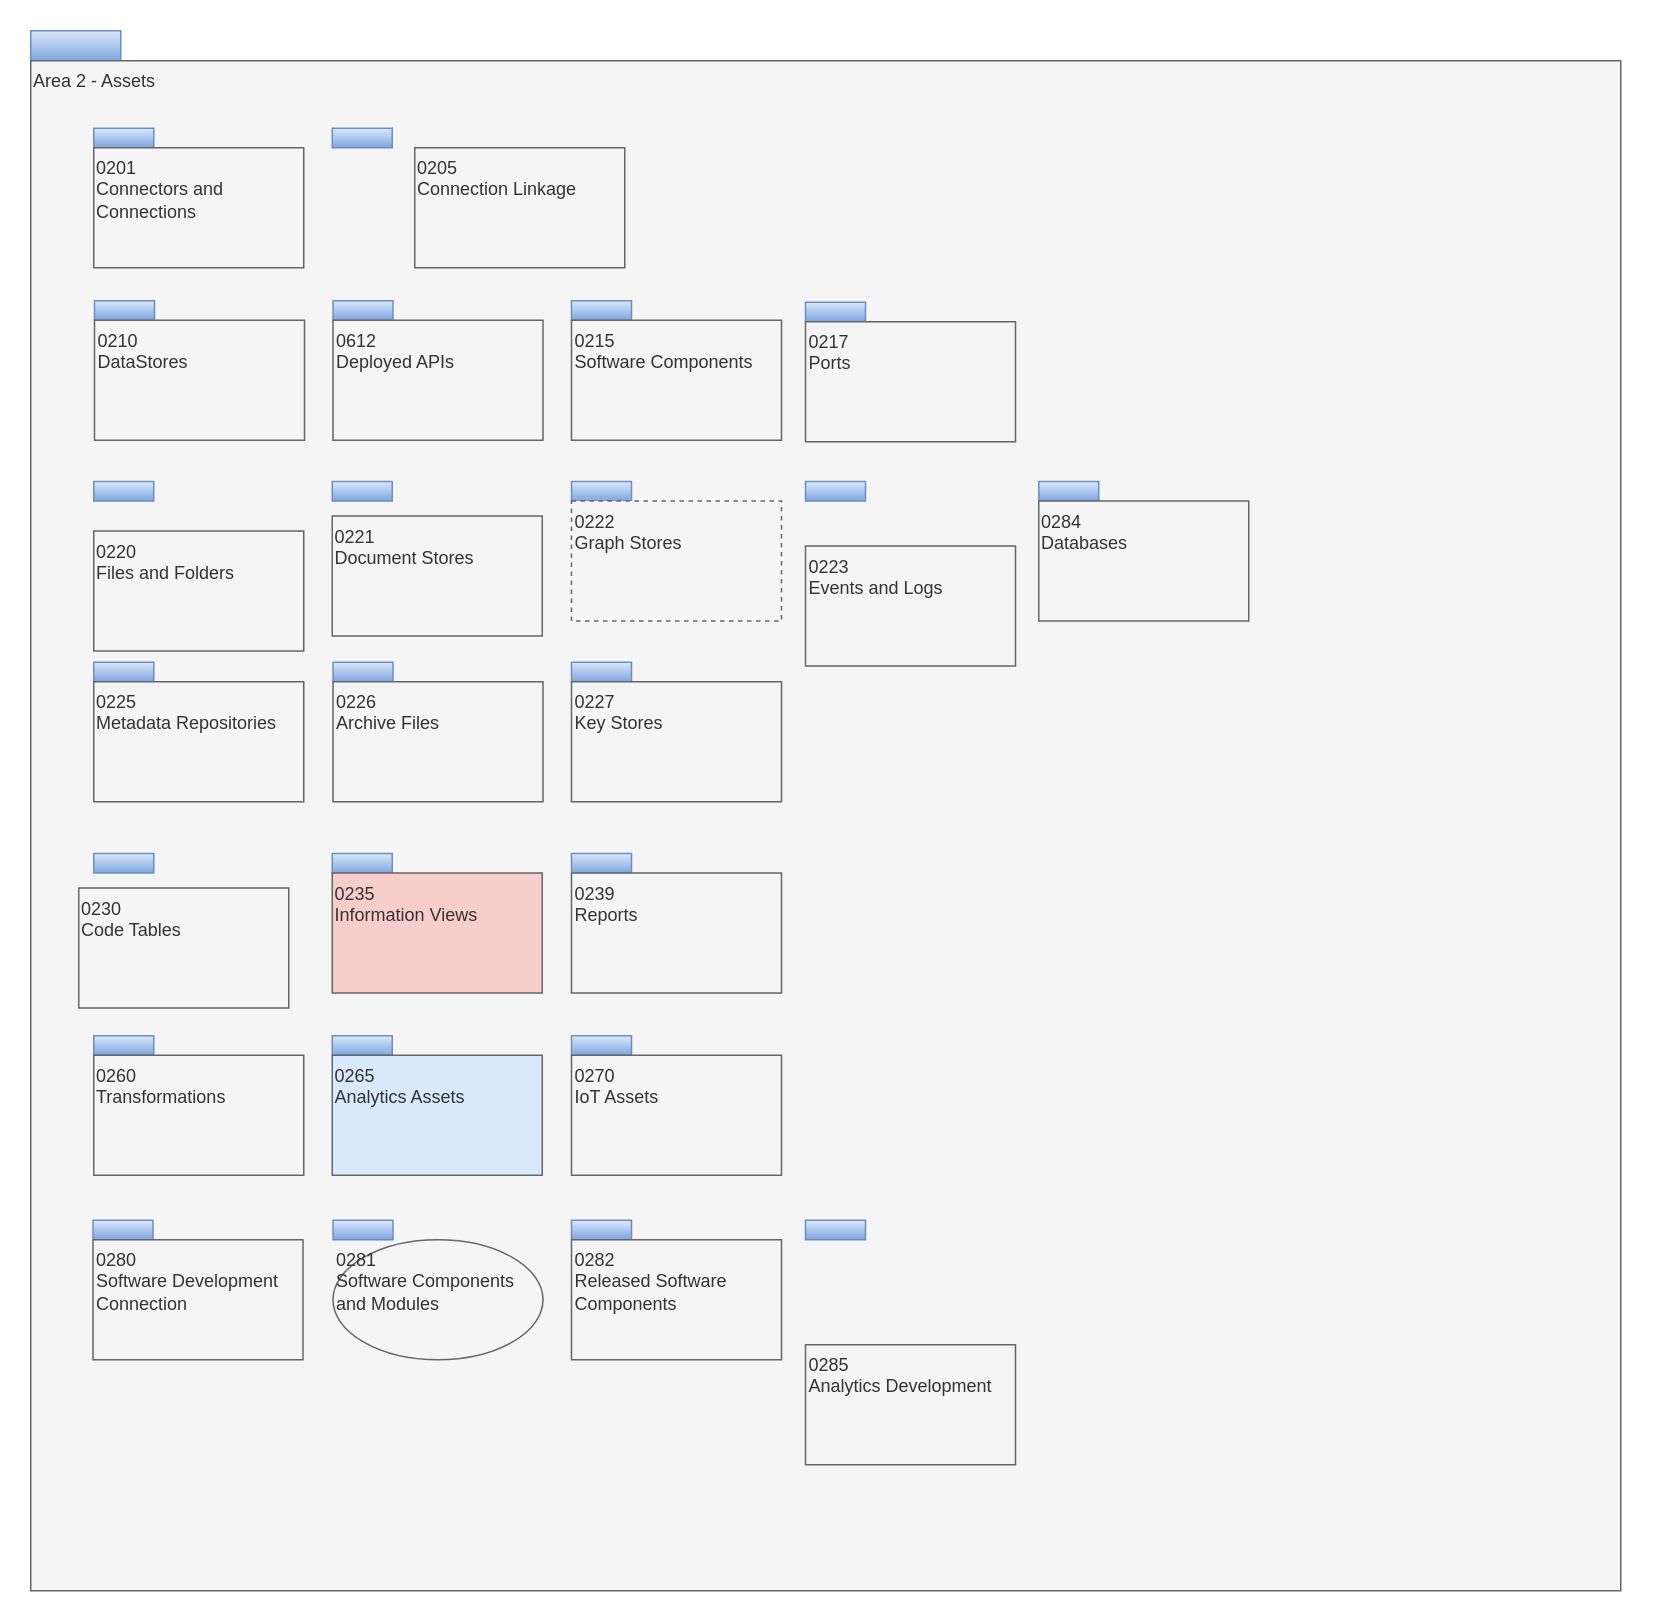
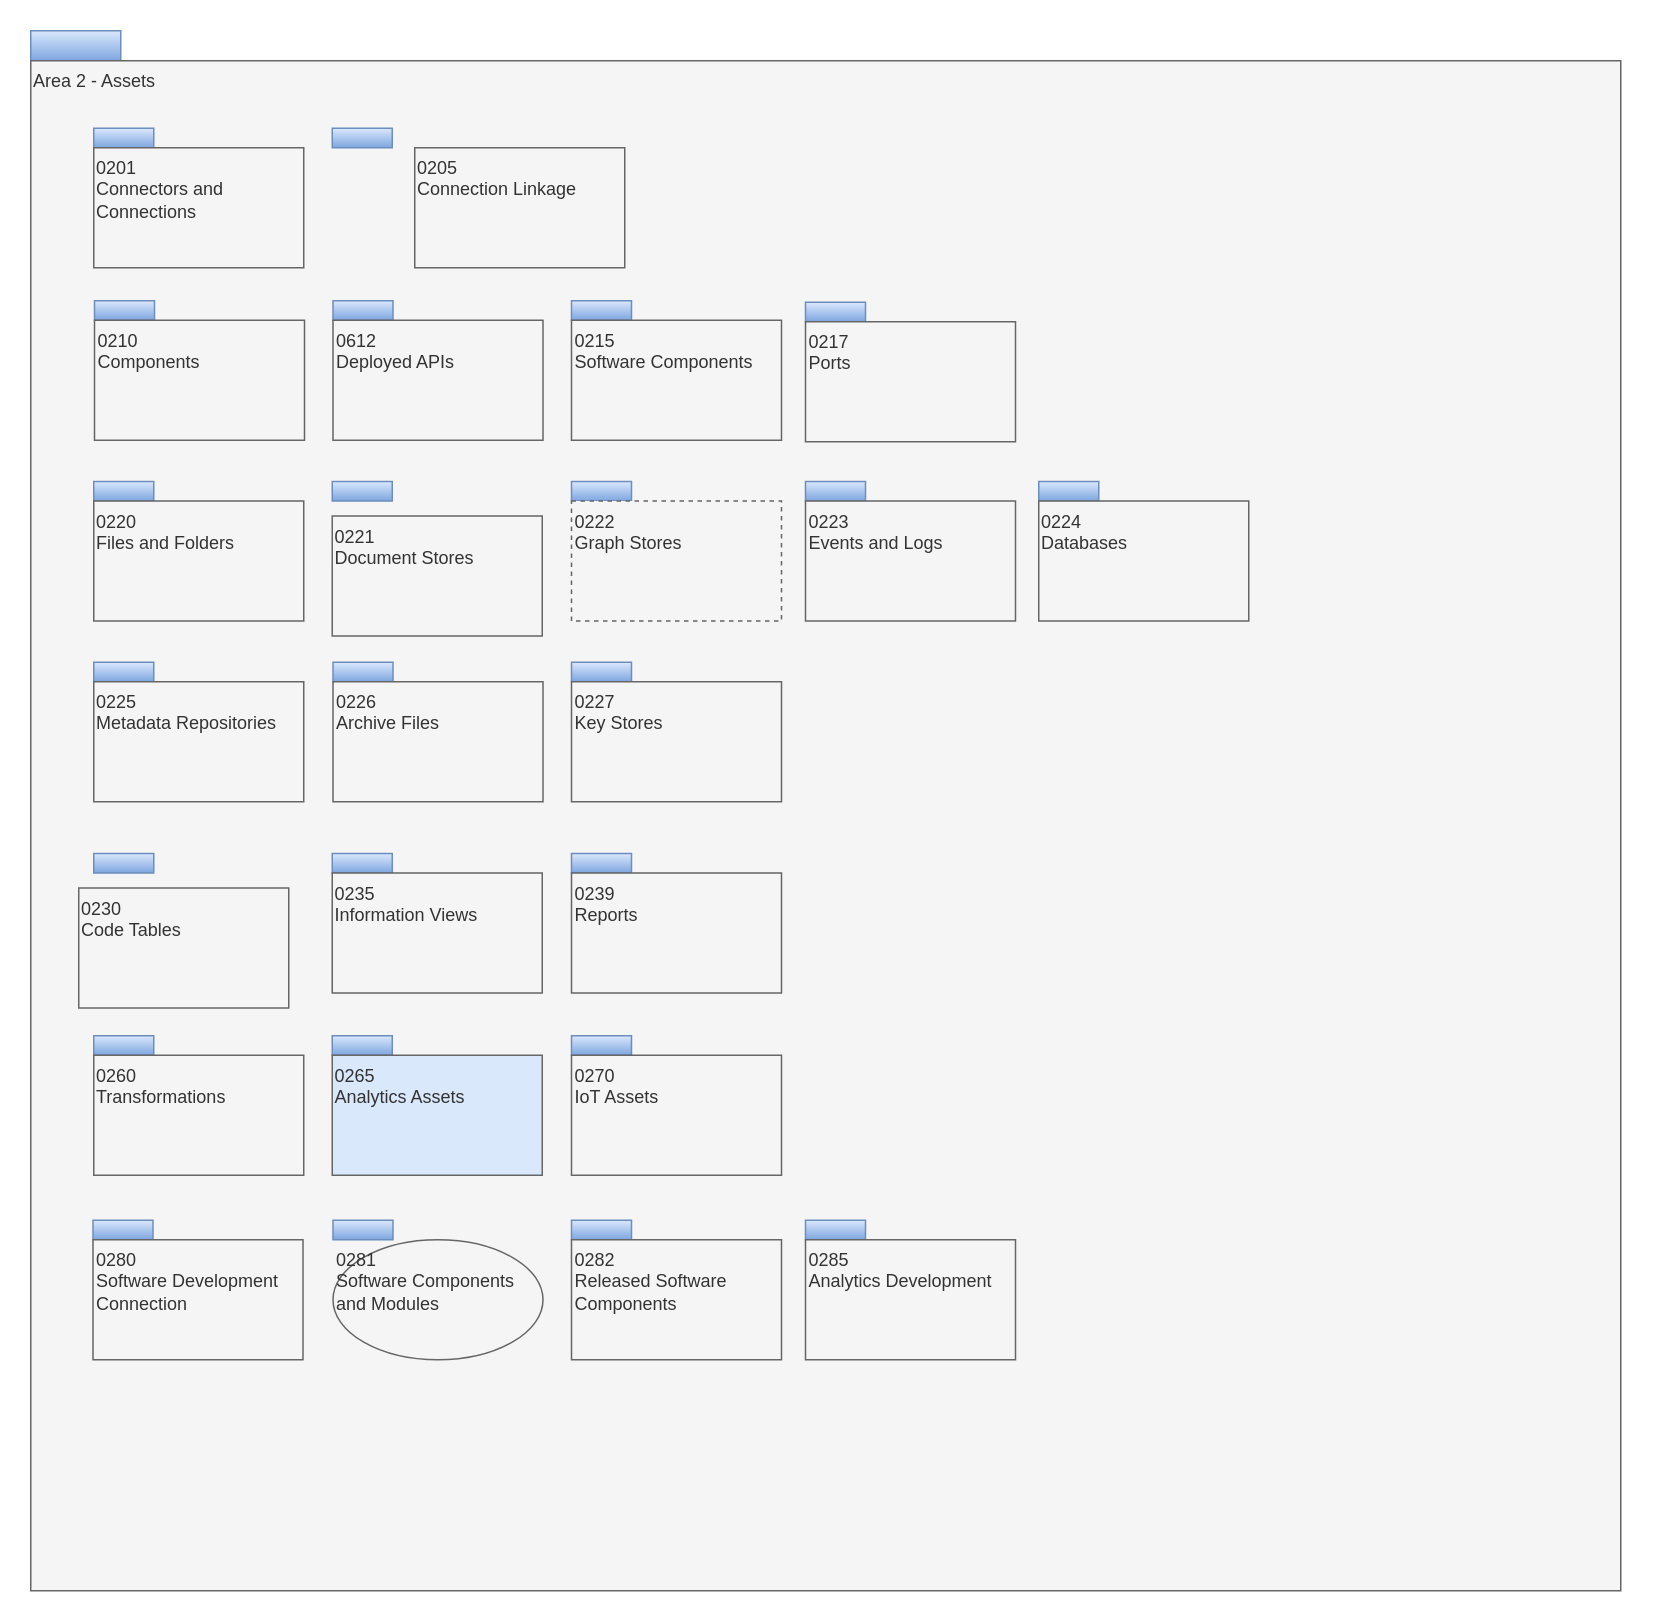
(149, 352) -> (149, 352)
(1087, 534) -> (1087, 534)
(199, 591) -> (199, 561)
(911, 606) -> (911, 561)
(437, 933) -> (437, 933)
(911, 1405) -> (911, 1300)
